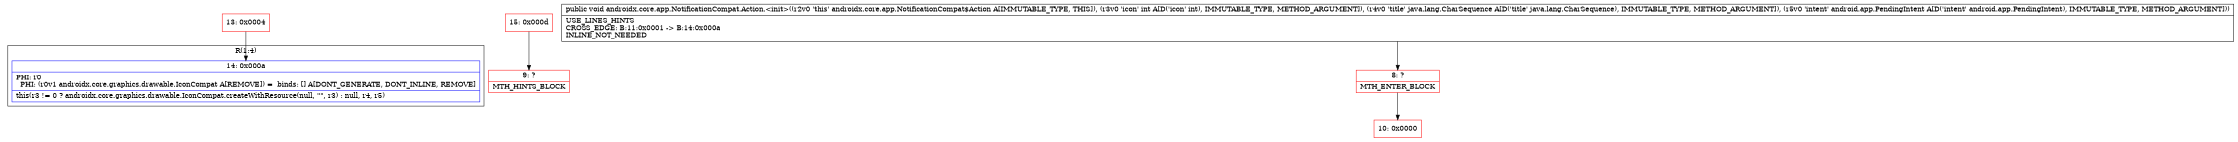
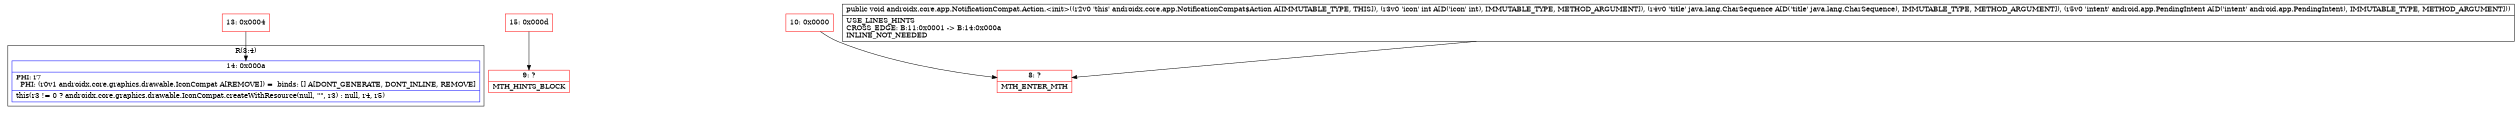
(246, 51) -> (246, 51)
(30, 77) -> (30, 77)
(1398, 87) -> (1034, 87)
(1398, 104) -> (904, 62)
